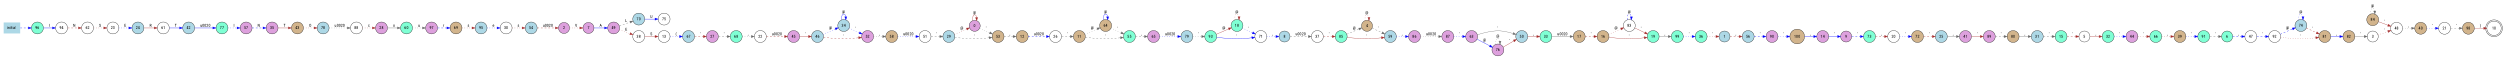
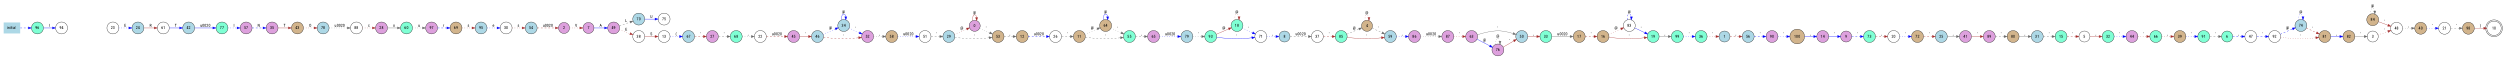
(88, 28) -> none
(1640, 30) -> (1640, 30)
(1458, 37) -> (1458, 37)
